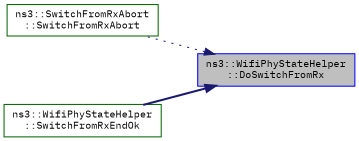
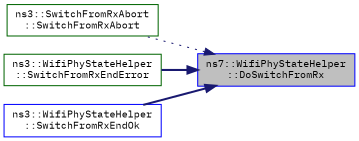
none -> (83, 70)
(276, 70) -> (276, 70)
(83, 121) -> (83, 121)
